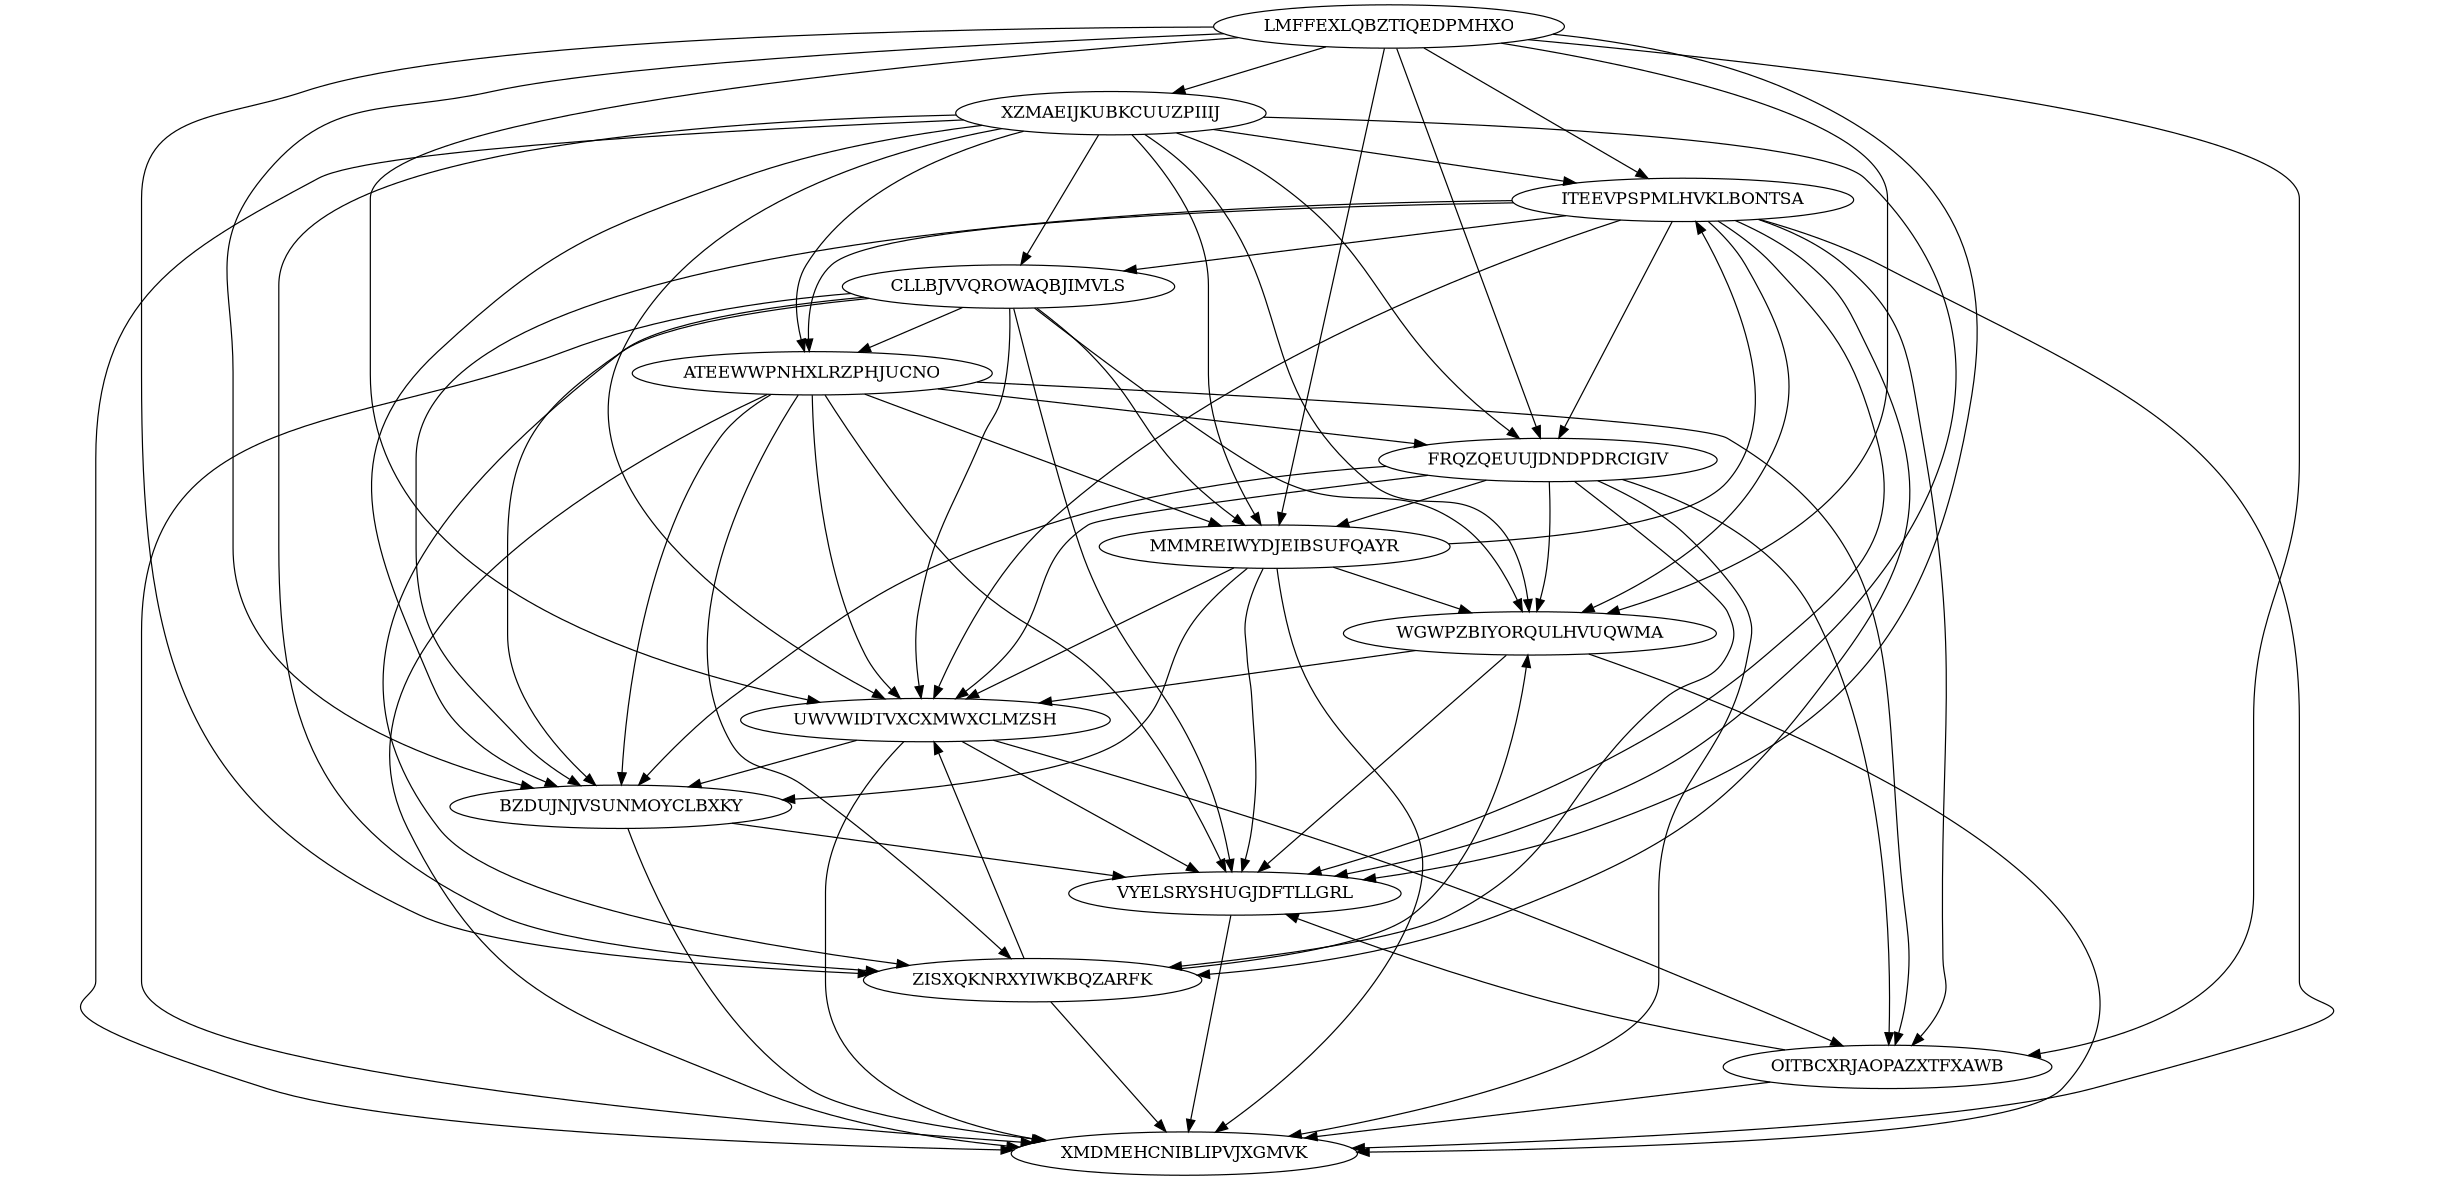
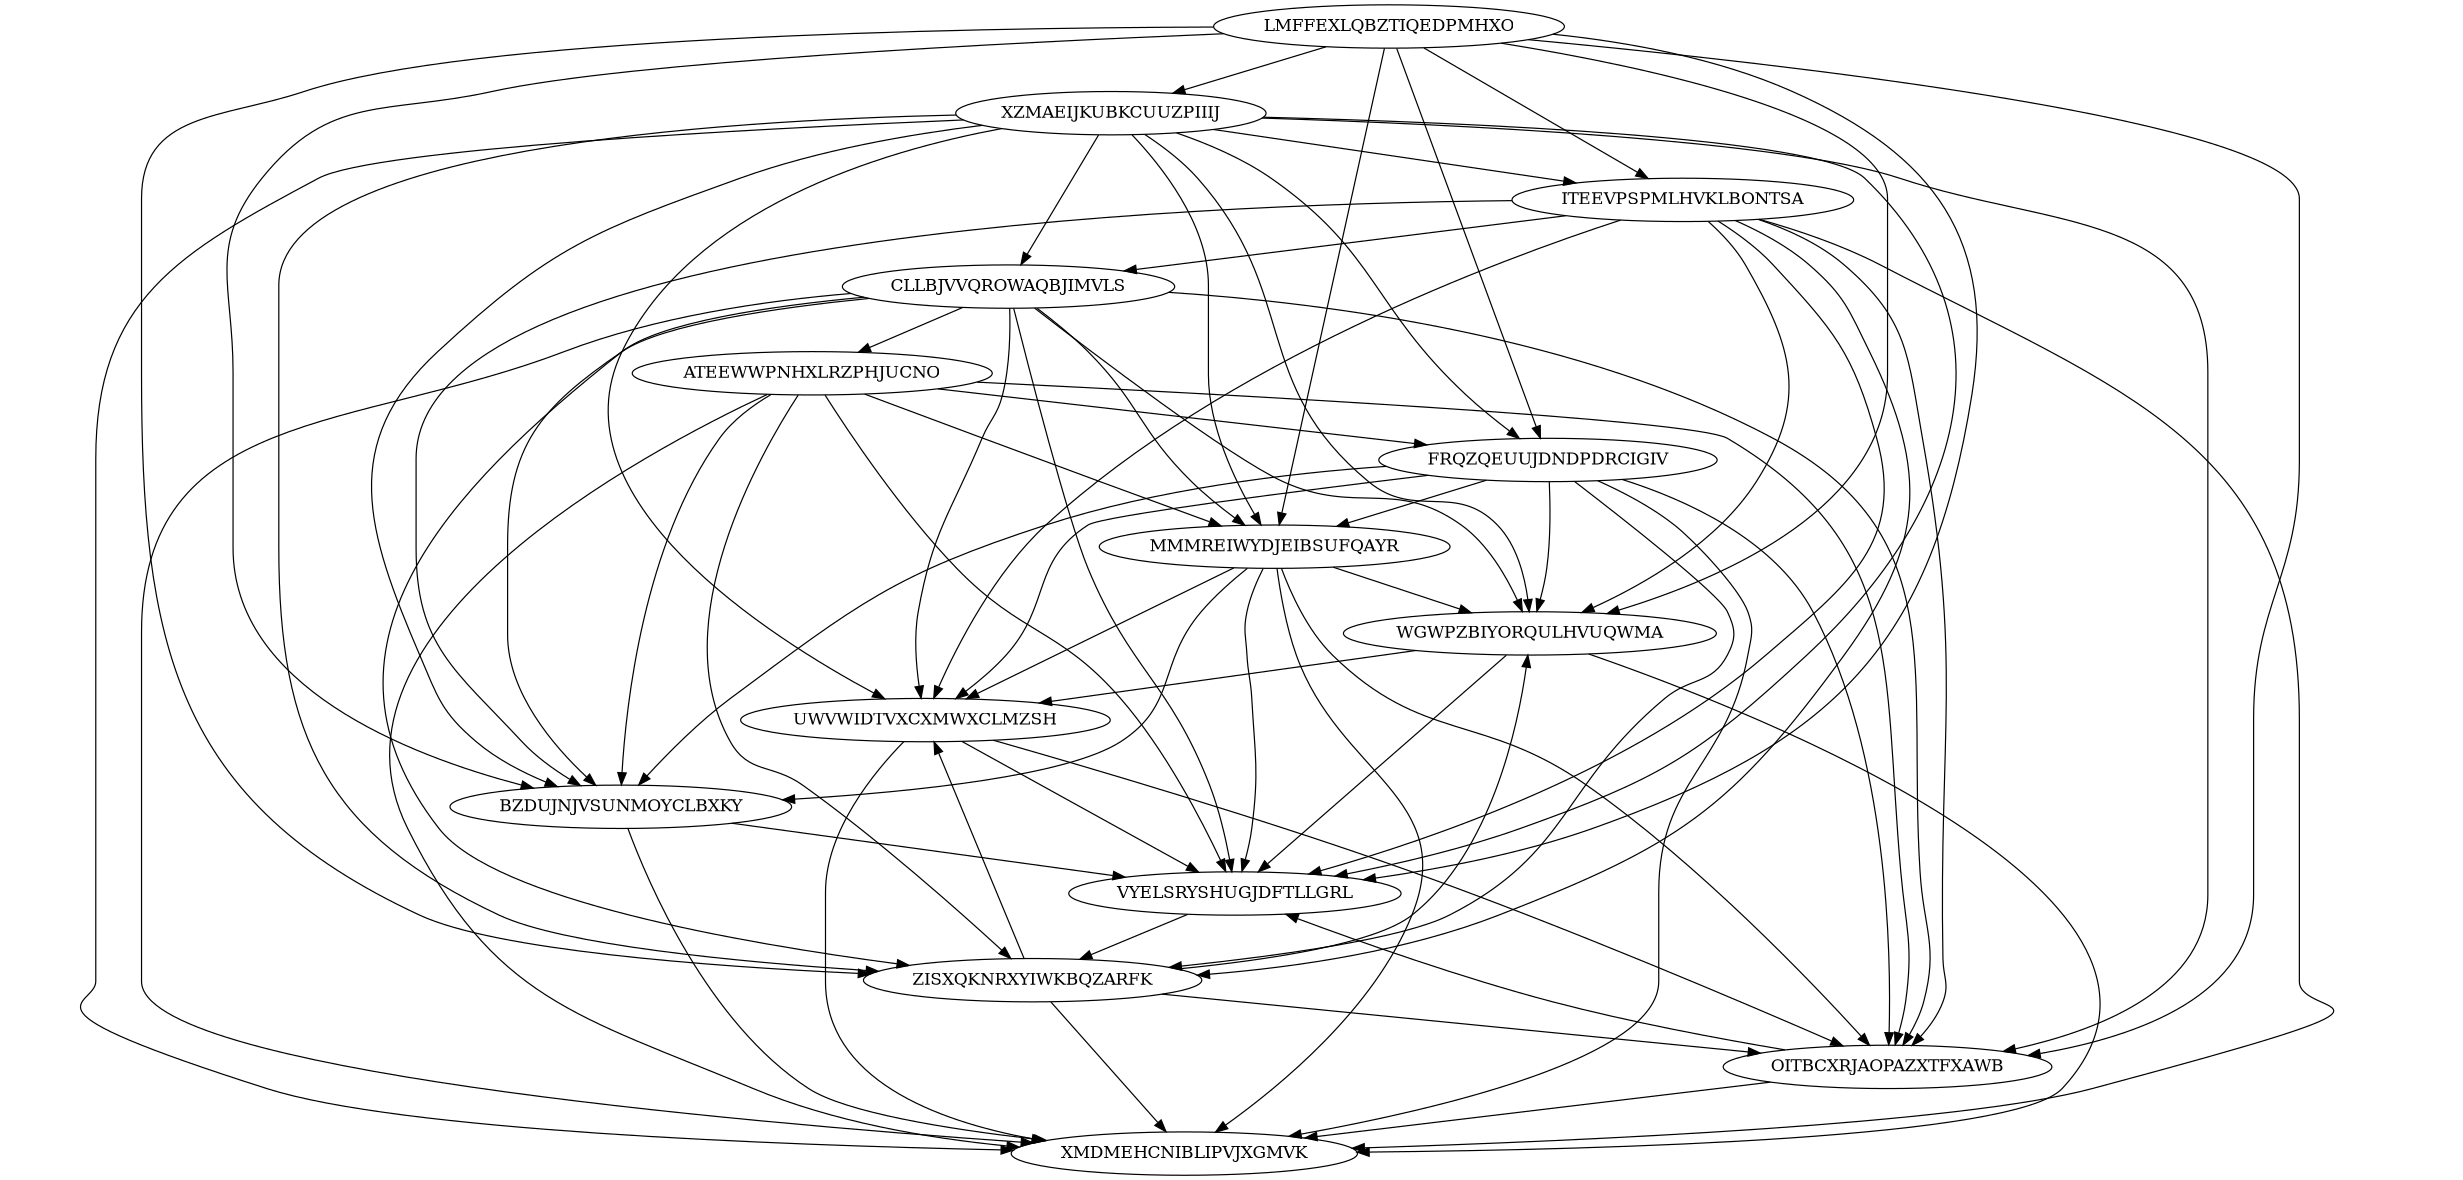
(459, 143) -> none
(870, 199) -> (2159, 260)
(1130, 217) -> none
(1618, 324) -> none
none -> (1786, 447)
(1718, 489) -> (1563, 771)
(829, 549) -> none
(779, 762) -> none
(1211, 1018) -> (1139, 935)
none -> (1455, 1023)
